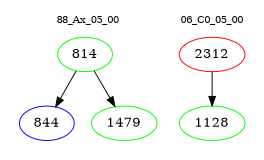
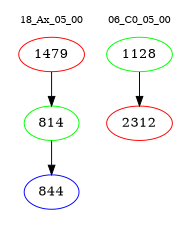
(88, 21) -> (52, 21)
(212, 84) -> (140, 84)
(102, 85) -> (52, 84)
(124, 123) -> (52, 54)
